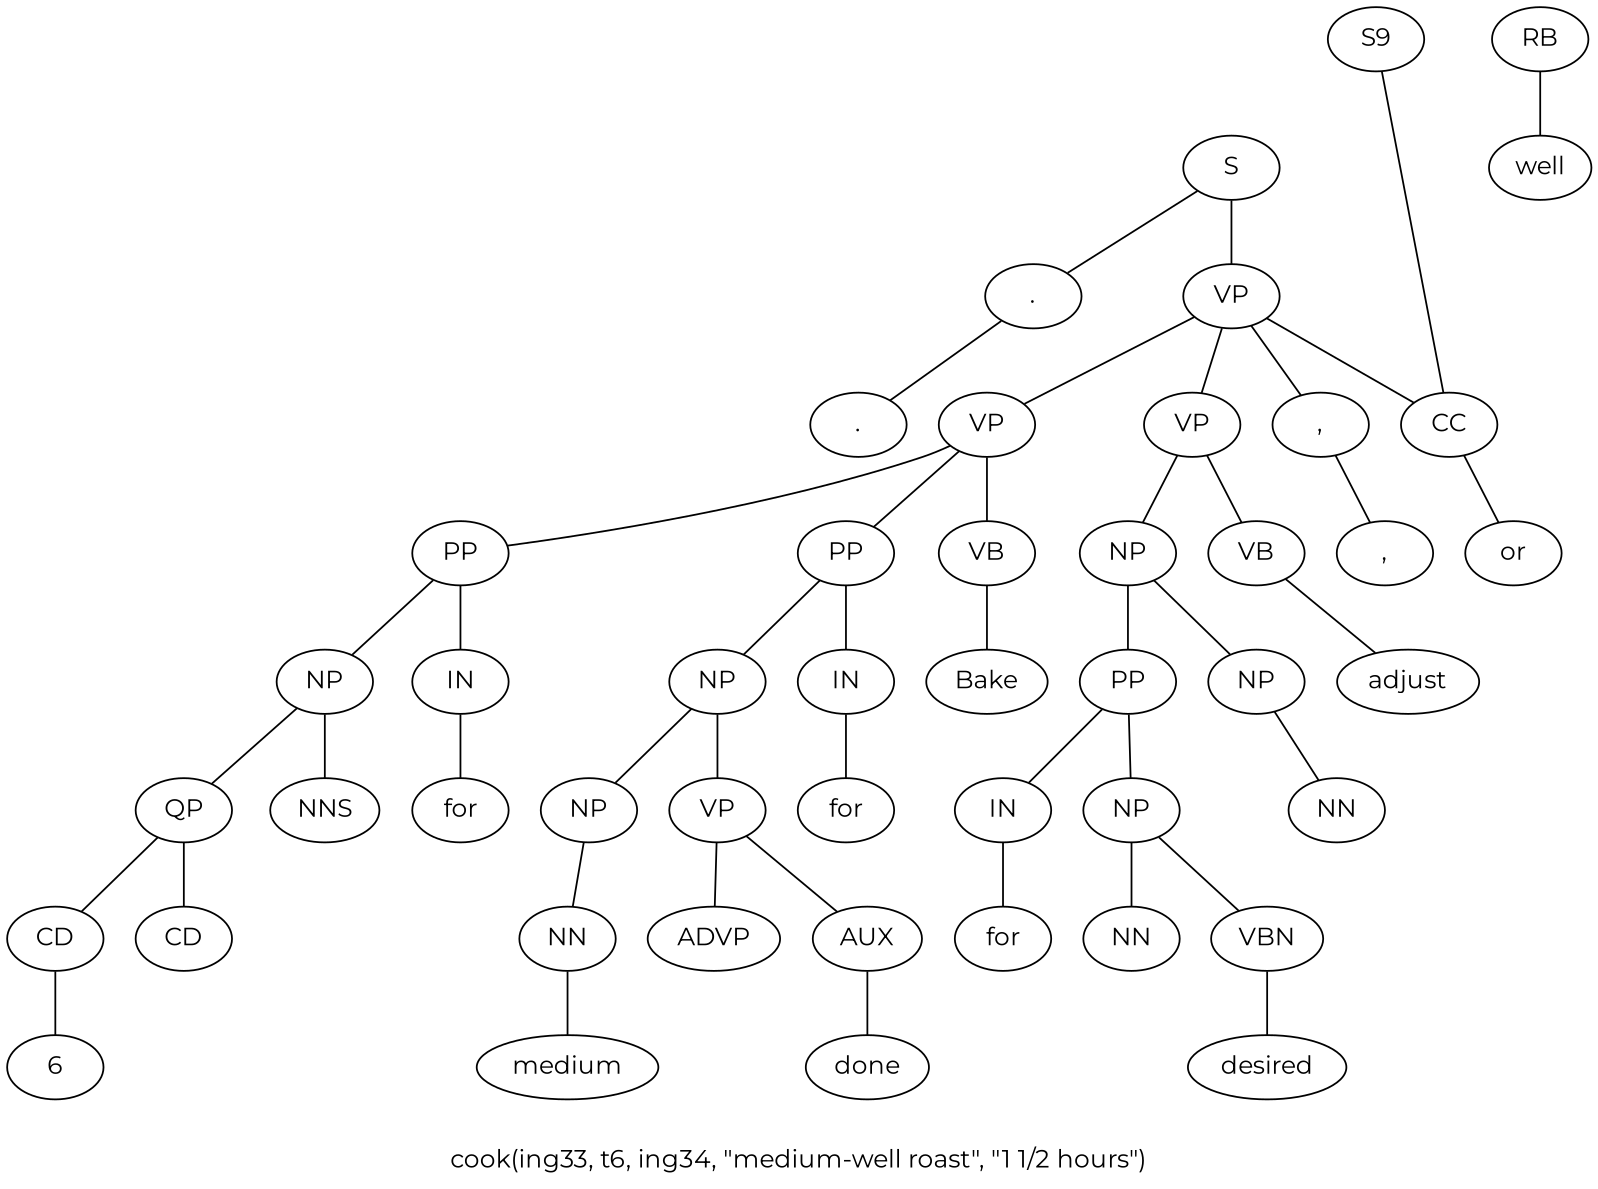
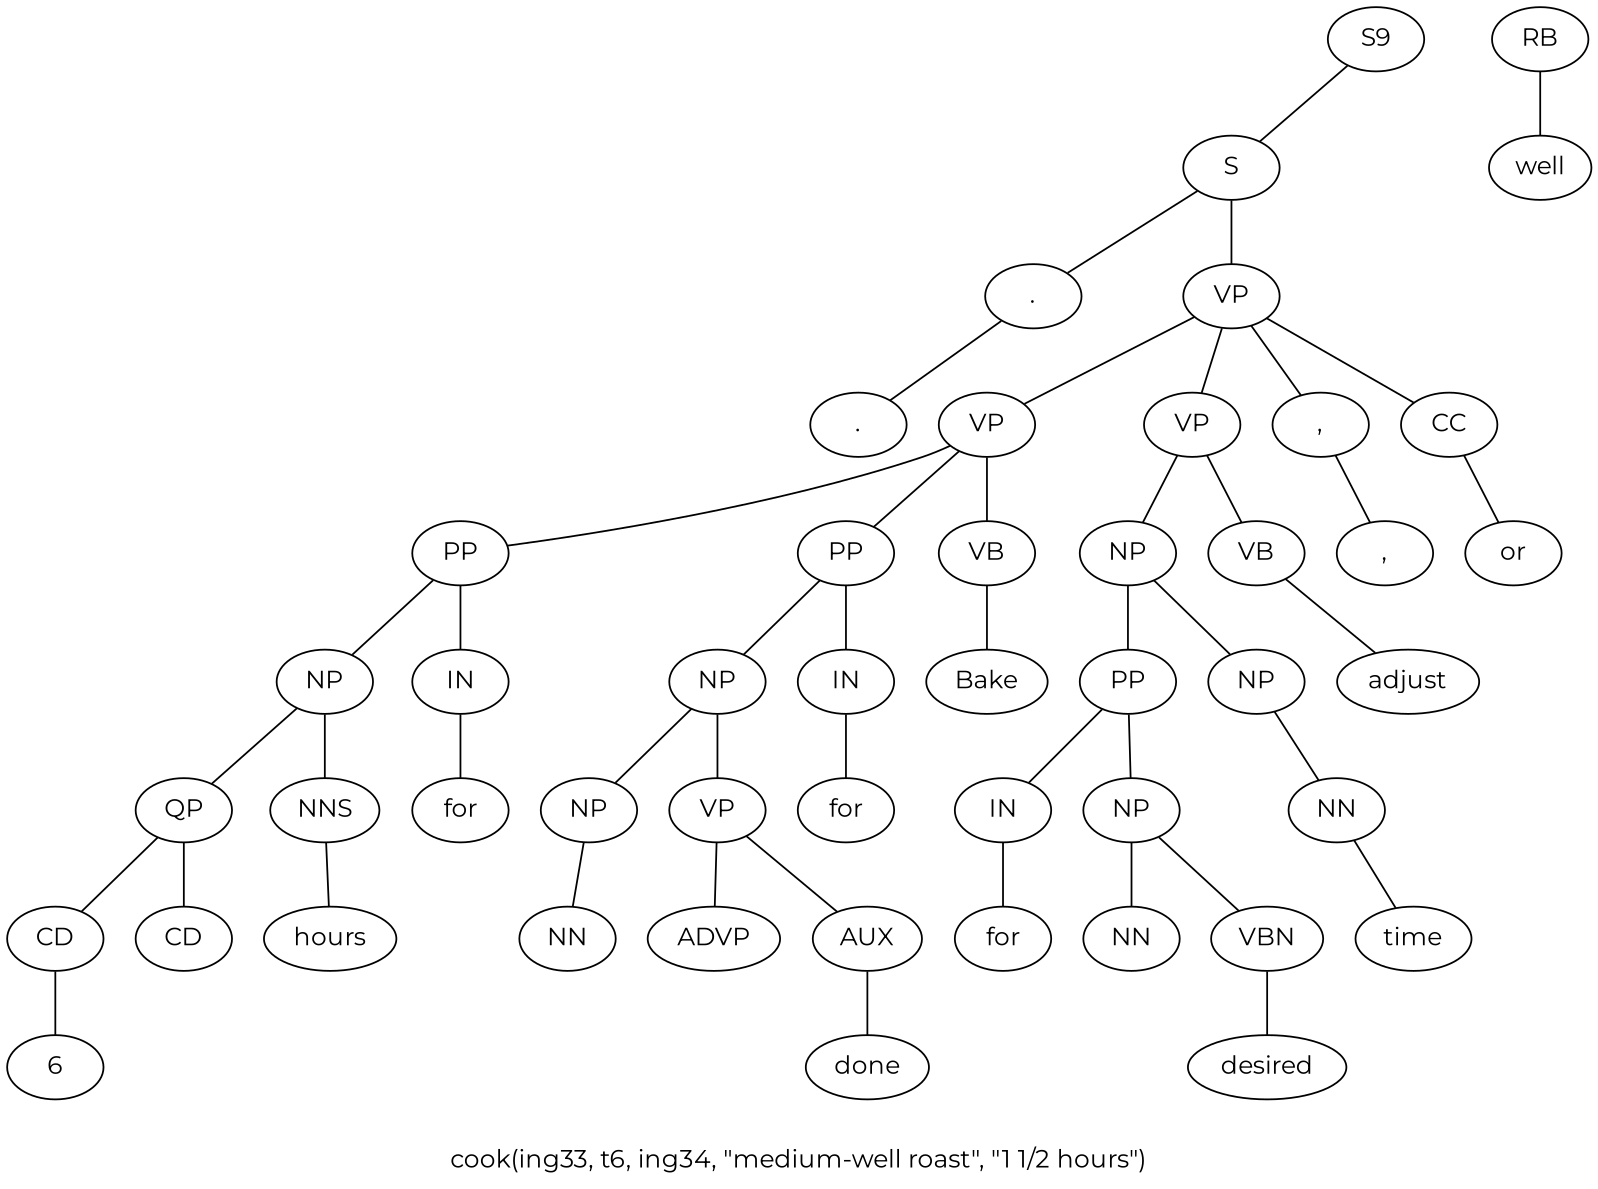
(1413, 232) -> (1304, 104)
none -> (330, 939)
none -> (1414, 939)
(568, 1067) -> none
